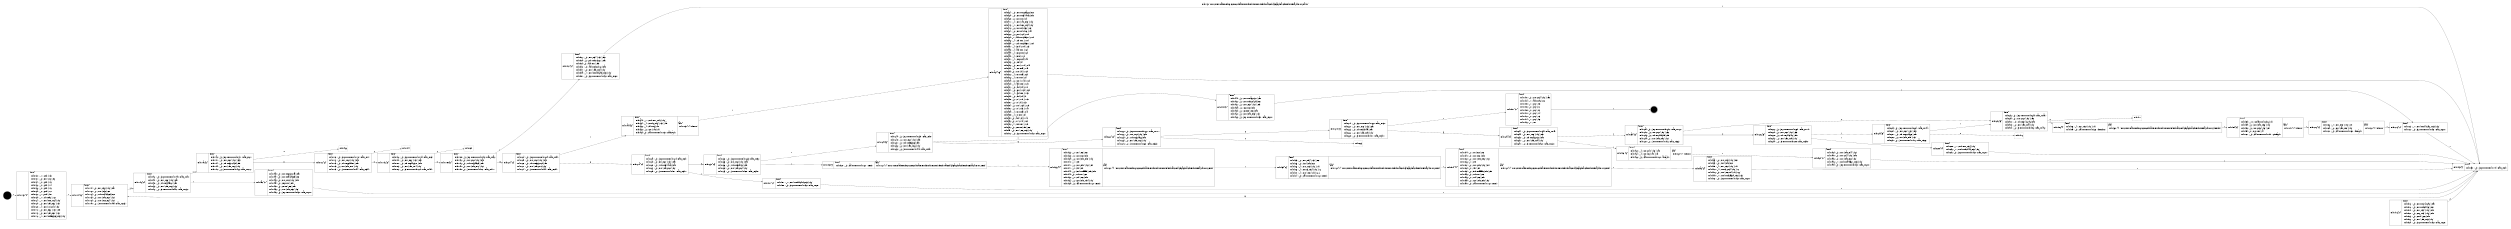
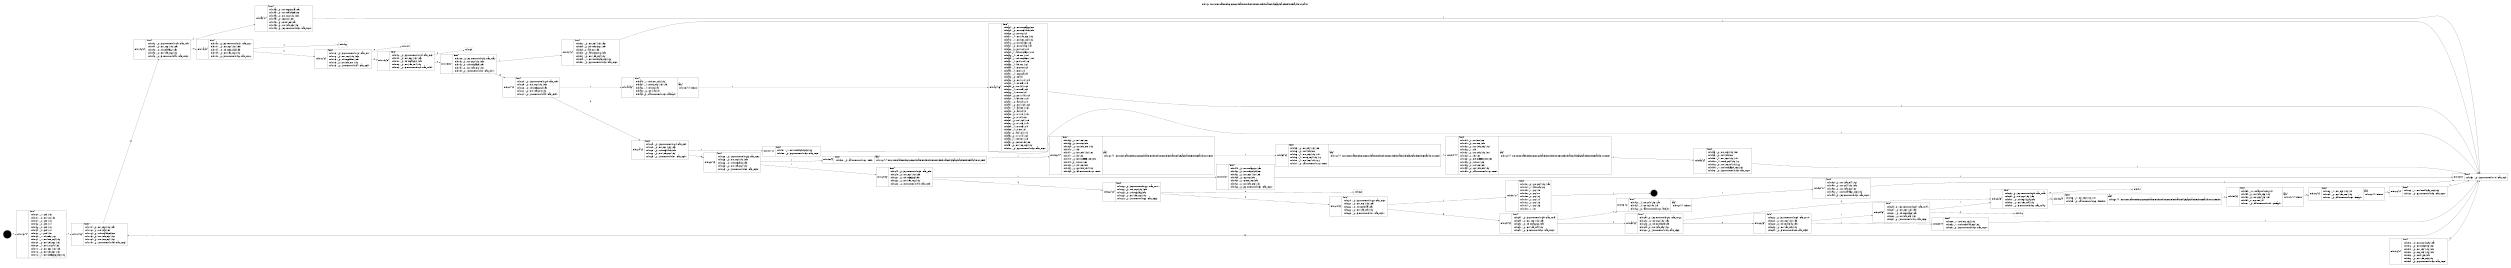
(1847, 91) -> (1863, 177)
